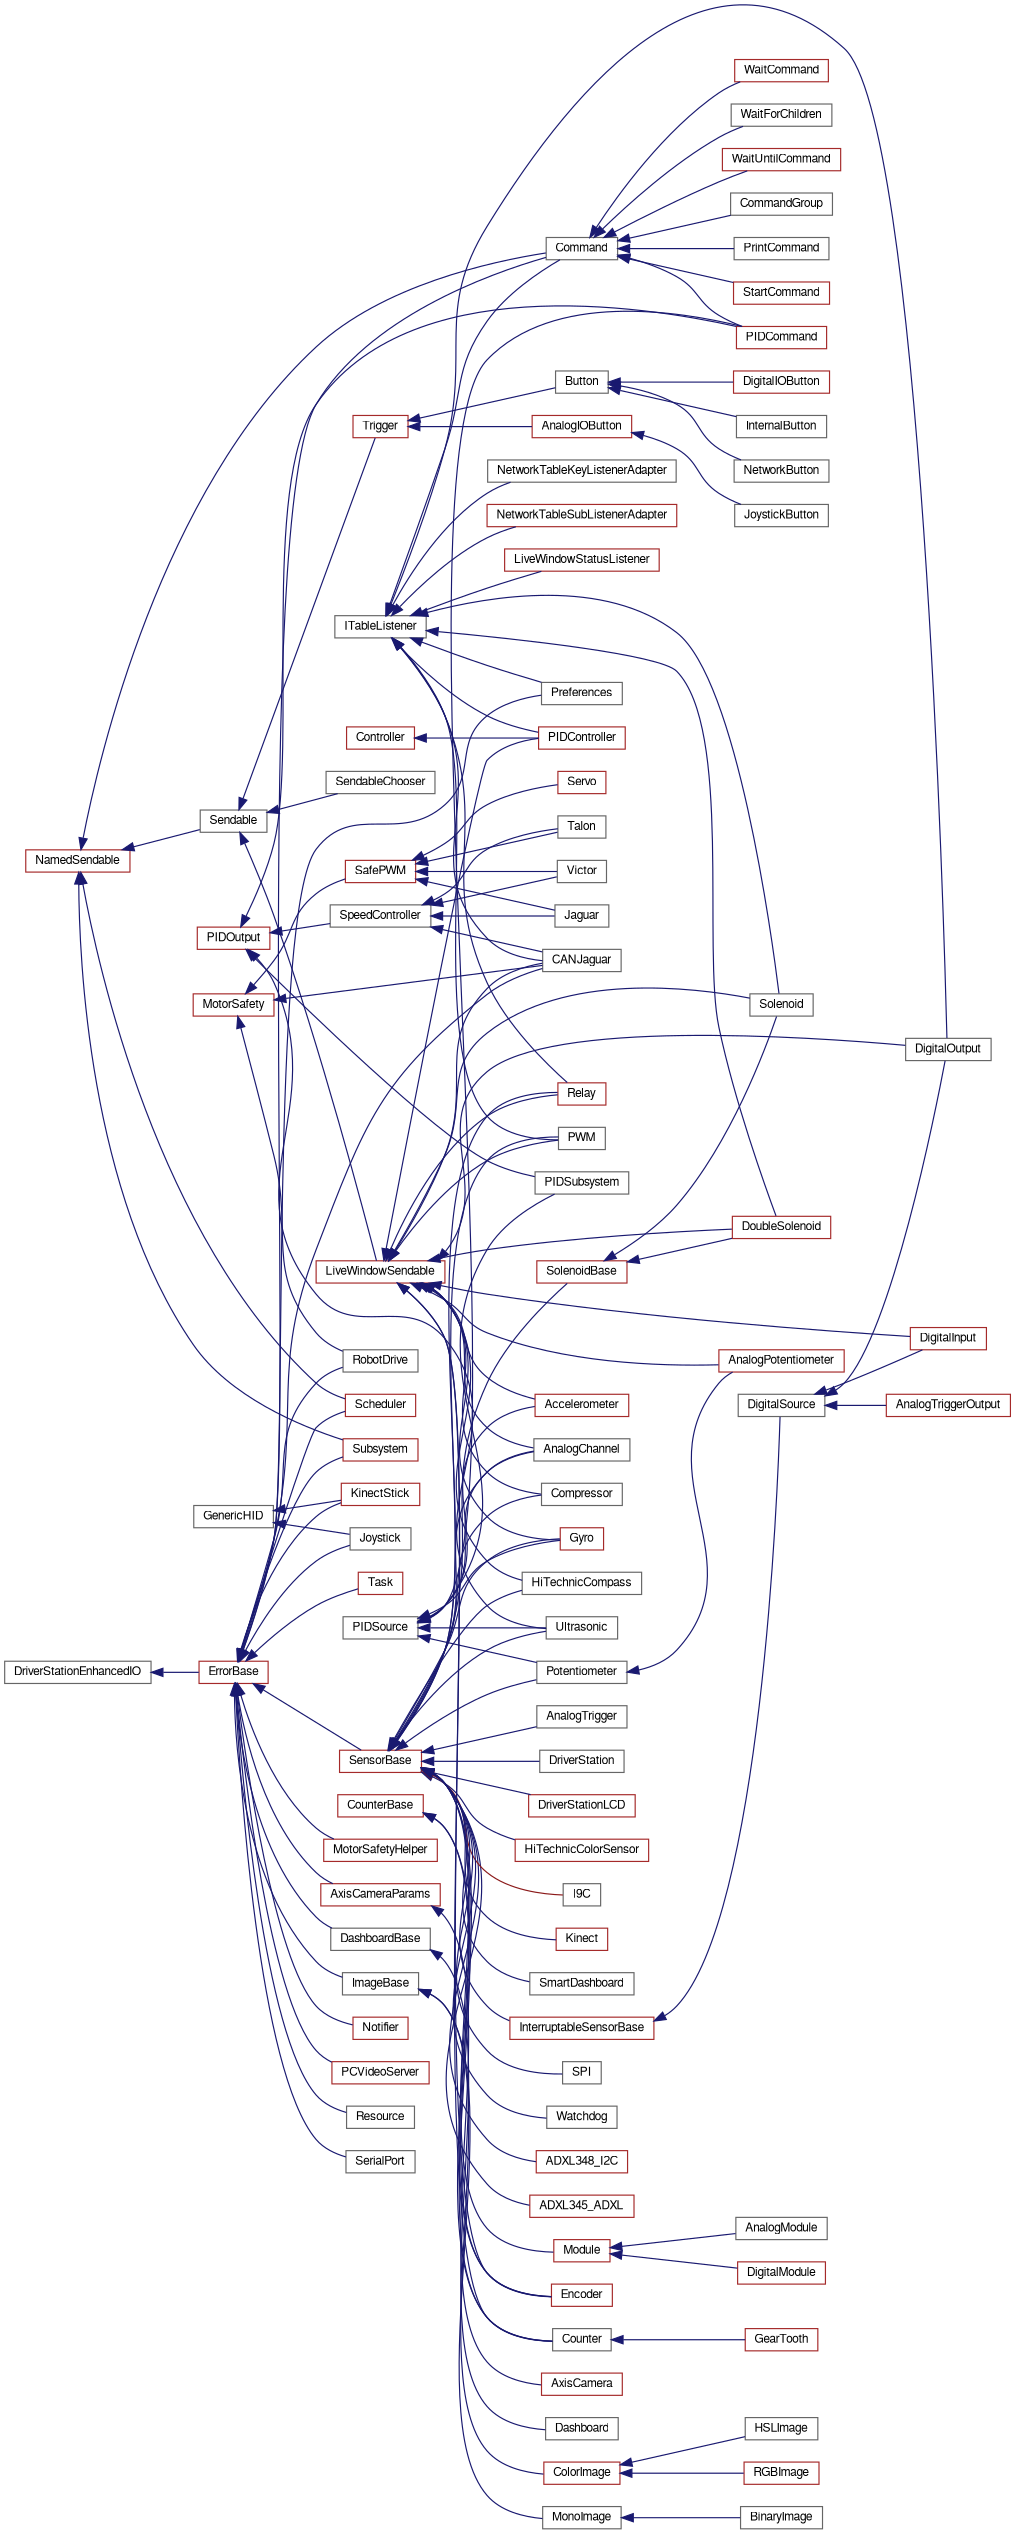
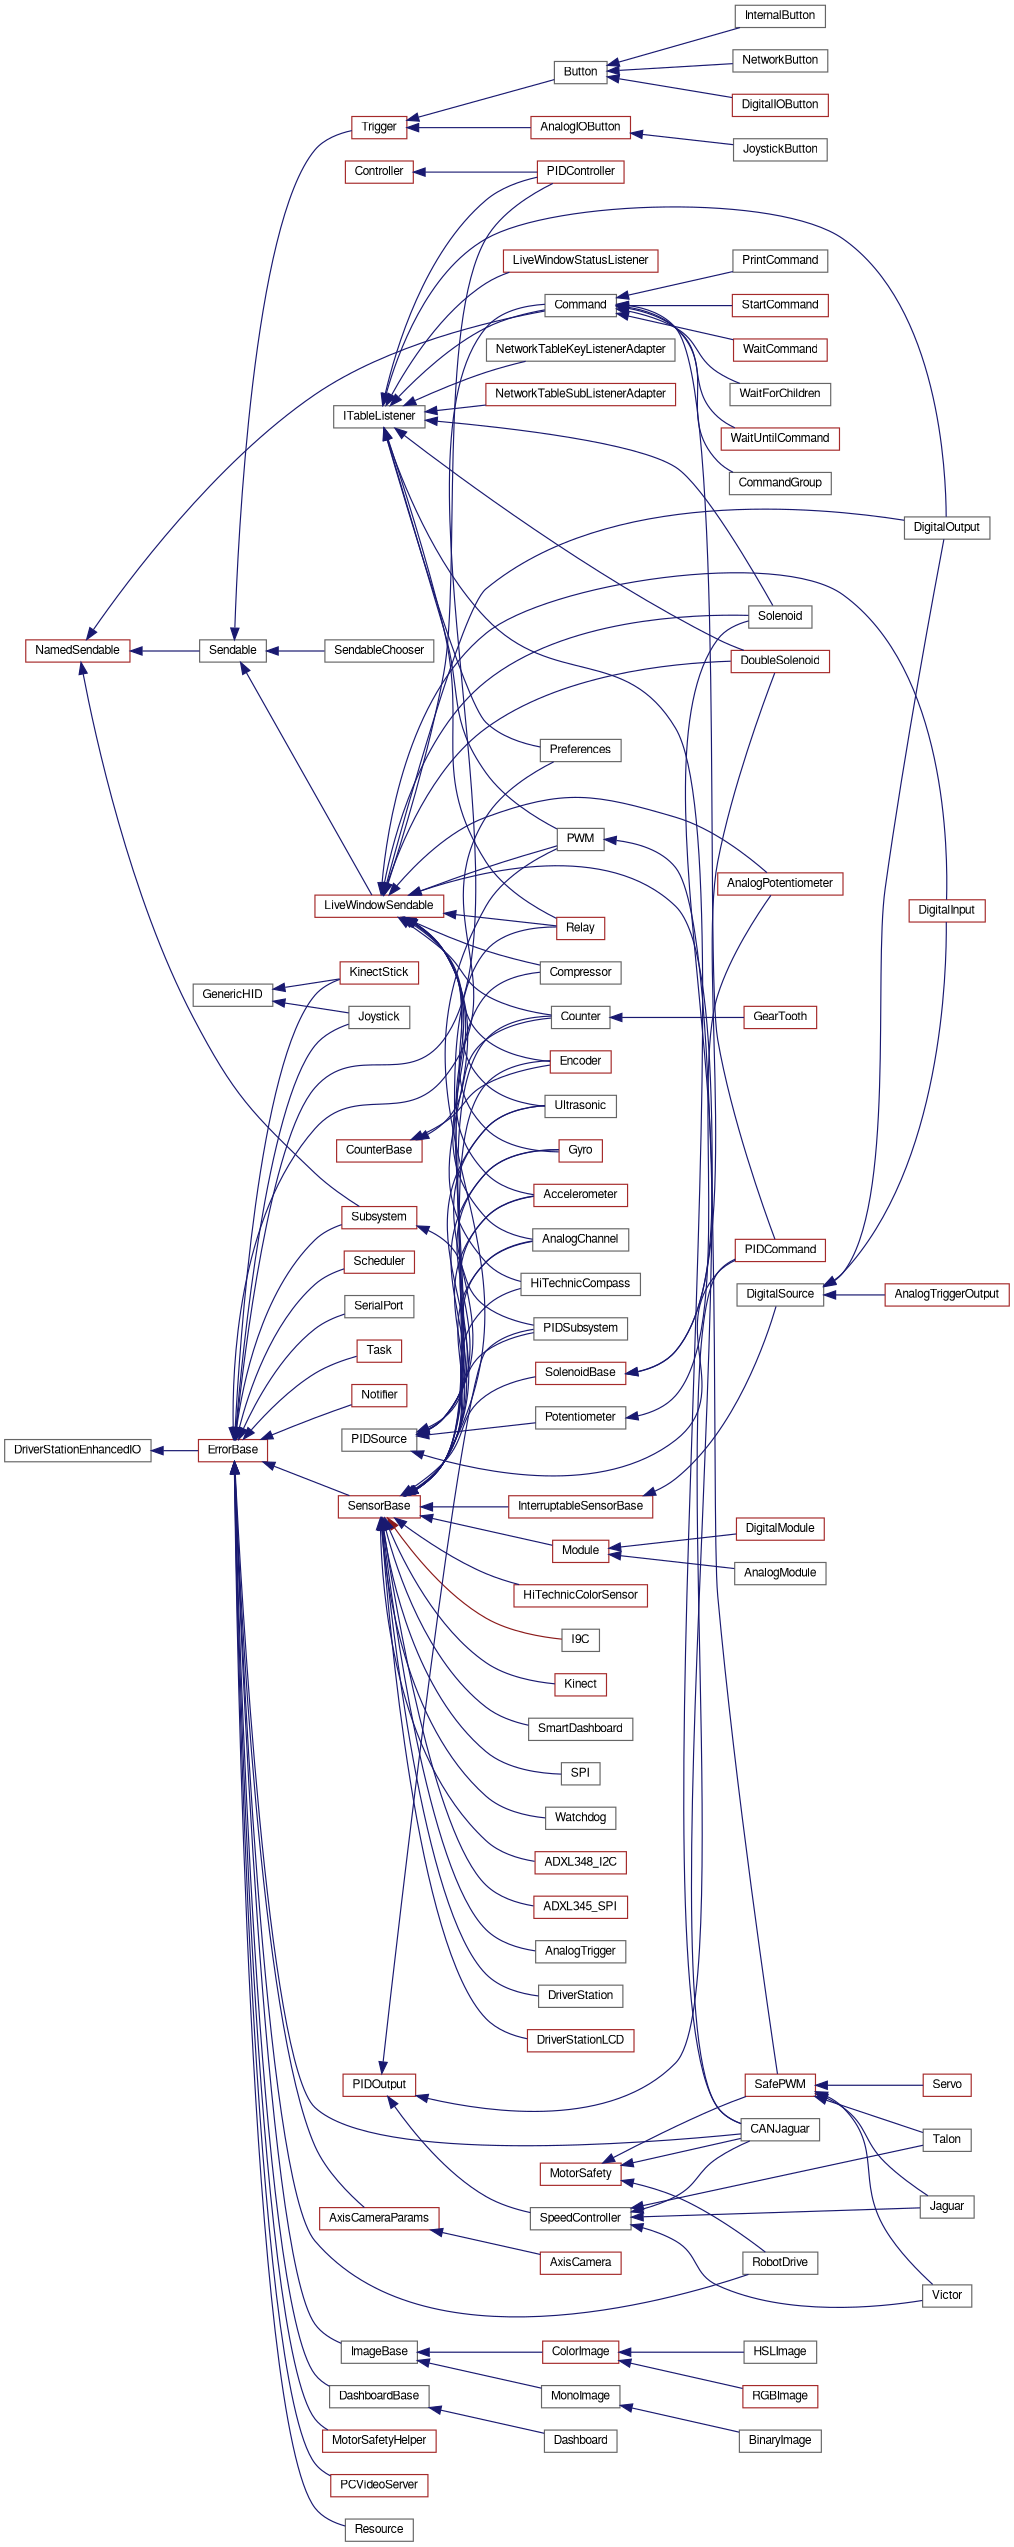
(170, 1167) -> none
none -> (495, 1312)
(377, 1317) -> (479, 1076)
none -> (715, 1406)
(468, 1704) -> (458, 1331)
(582, 2206) -> (581, 1907)
